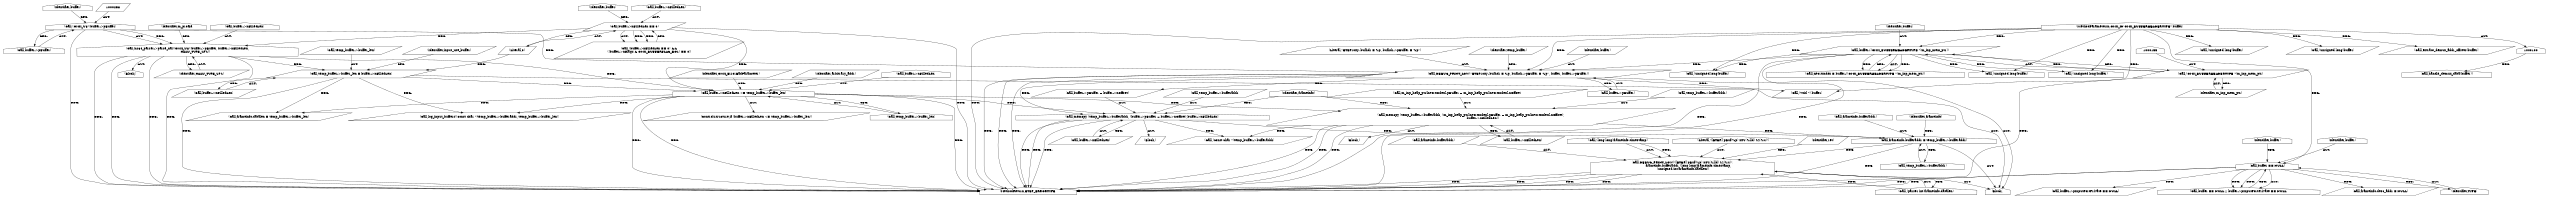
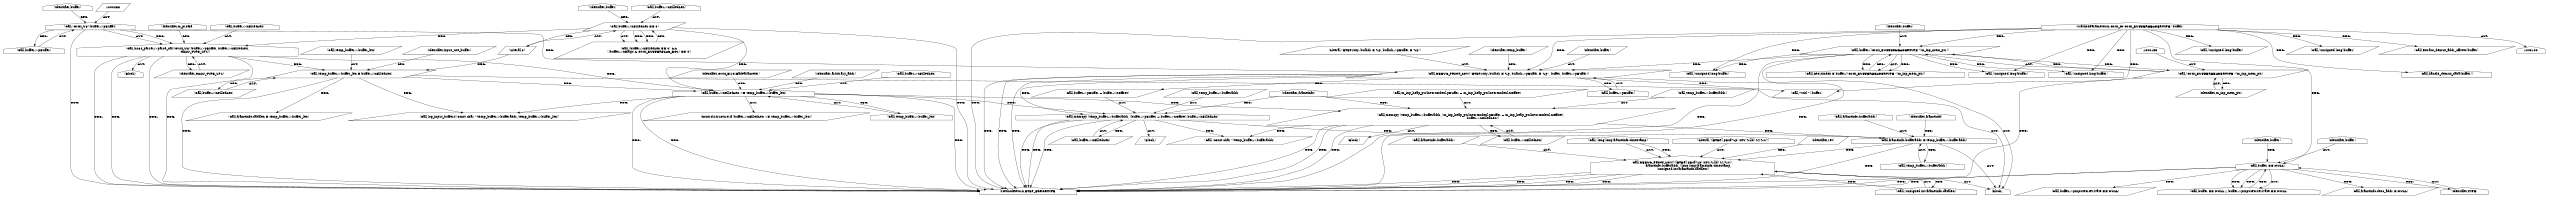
(2109, 64) -> (2109, 64)
(2497, 64) -> (2305, 65)
(488, 101) -> none
(1926, 191) -> (1926, 191)
